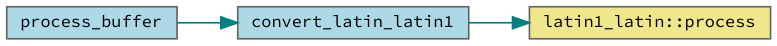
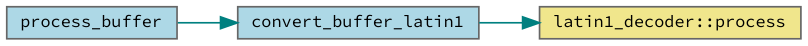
(353, 23) -> (358, 23)
(650, 23) -> (670, 23)
